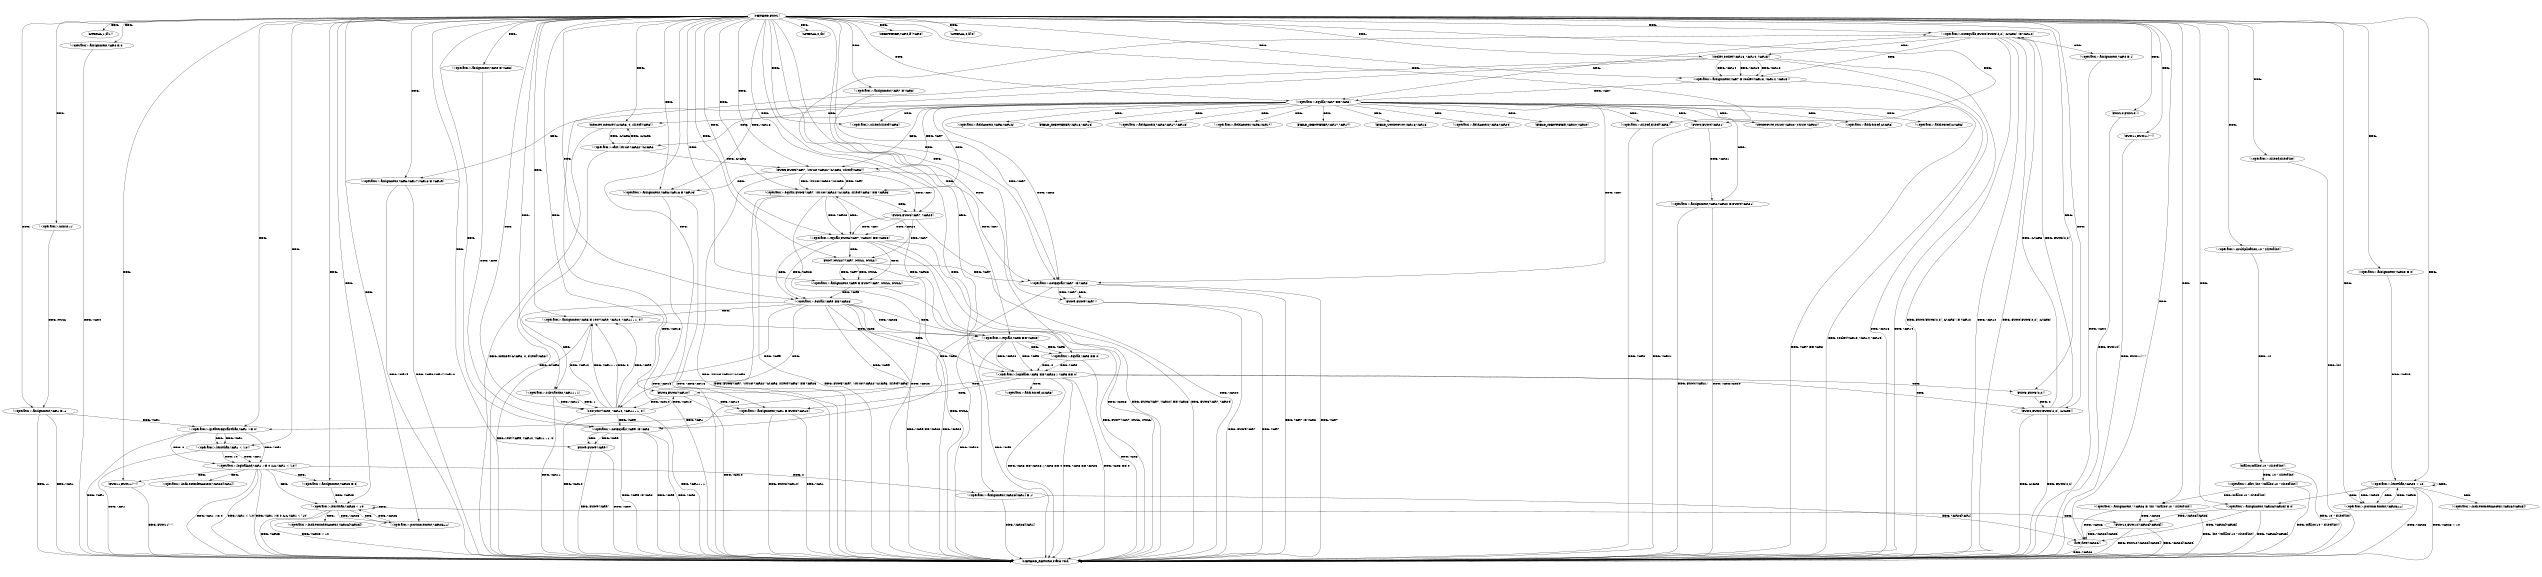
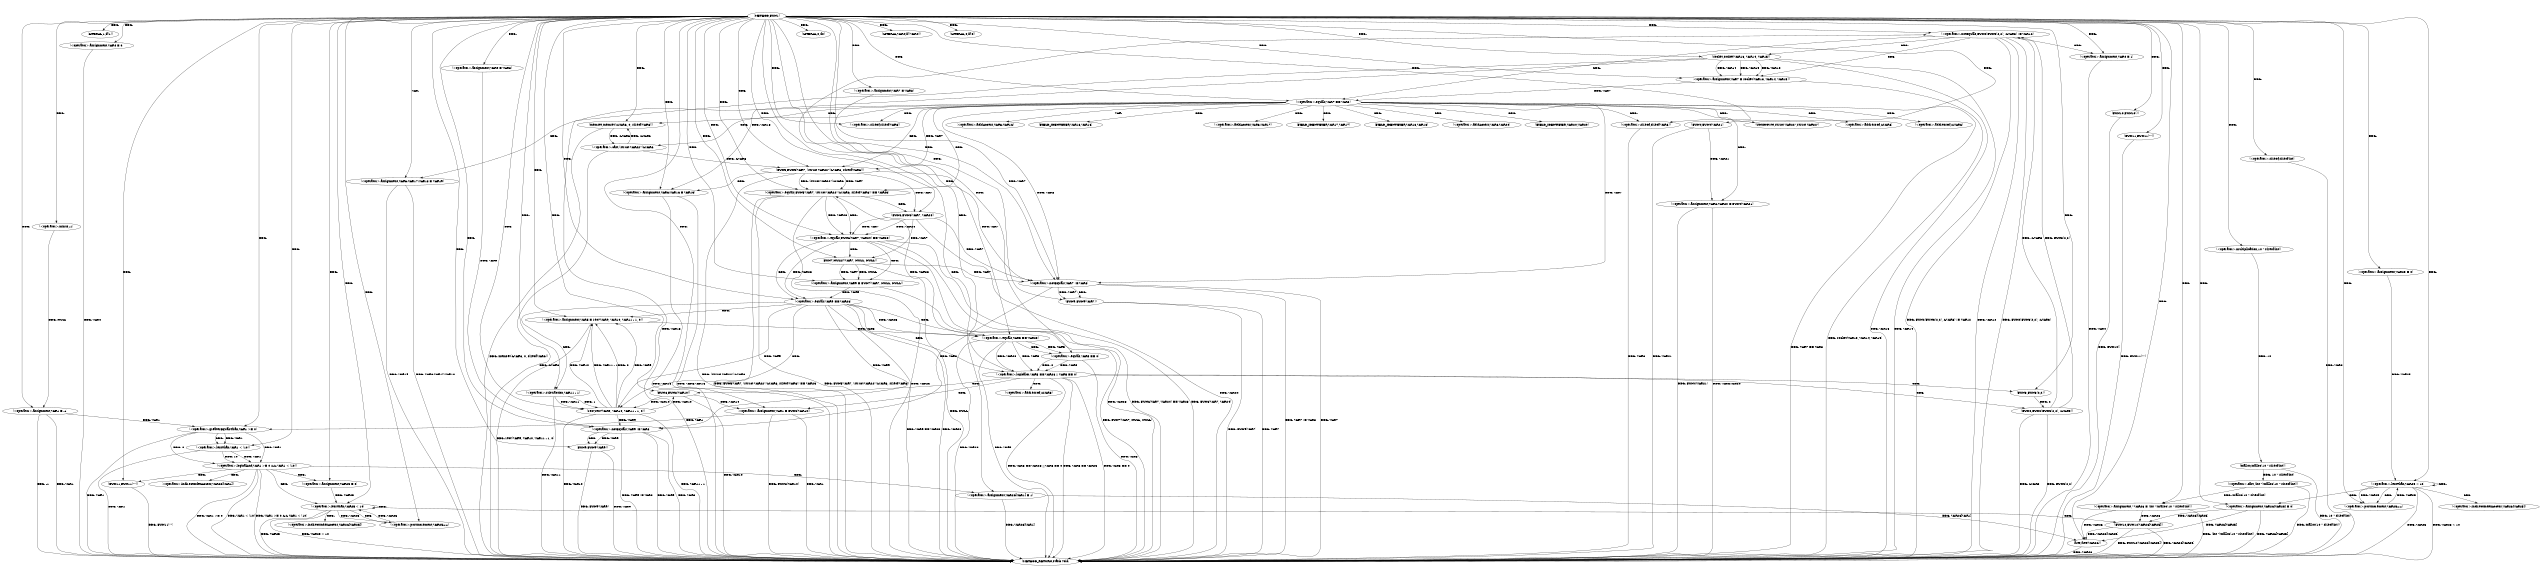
(1864, 22) -> (1449, 18)
(901, 34) -> (901, 34)
(416, 91) -> (416, 91)
(743, 91) -> (743, 91)
(1612, 108) -> none
(1119, 114) -> (1119, 114)
(1153, 125) -> none
(1401, 125) -> (1401, 125)
none -> (975, 259)
(956, 272) -> (956, 272)
(2334, 366) -> (2334, 366)
(799, 475) -> (799, 475)
